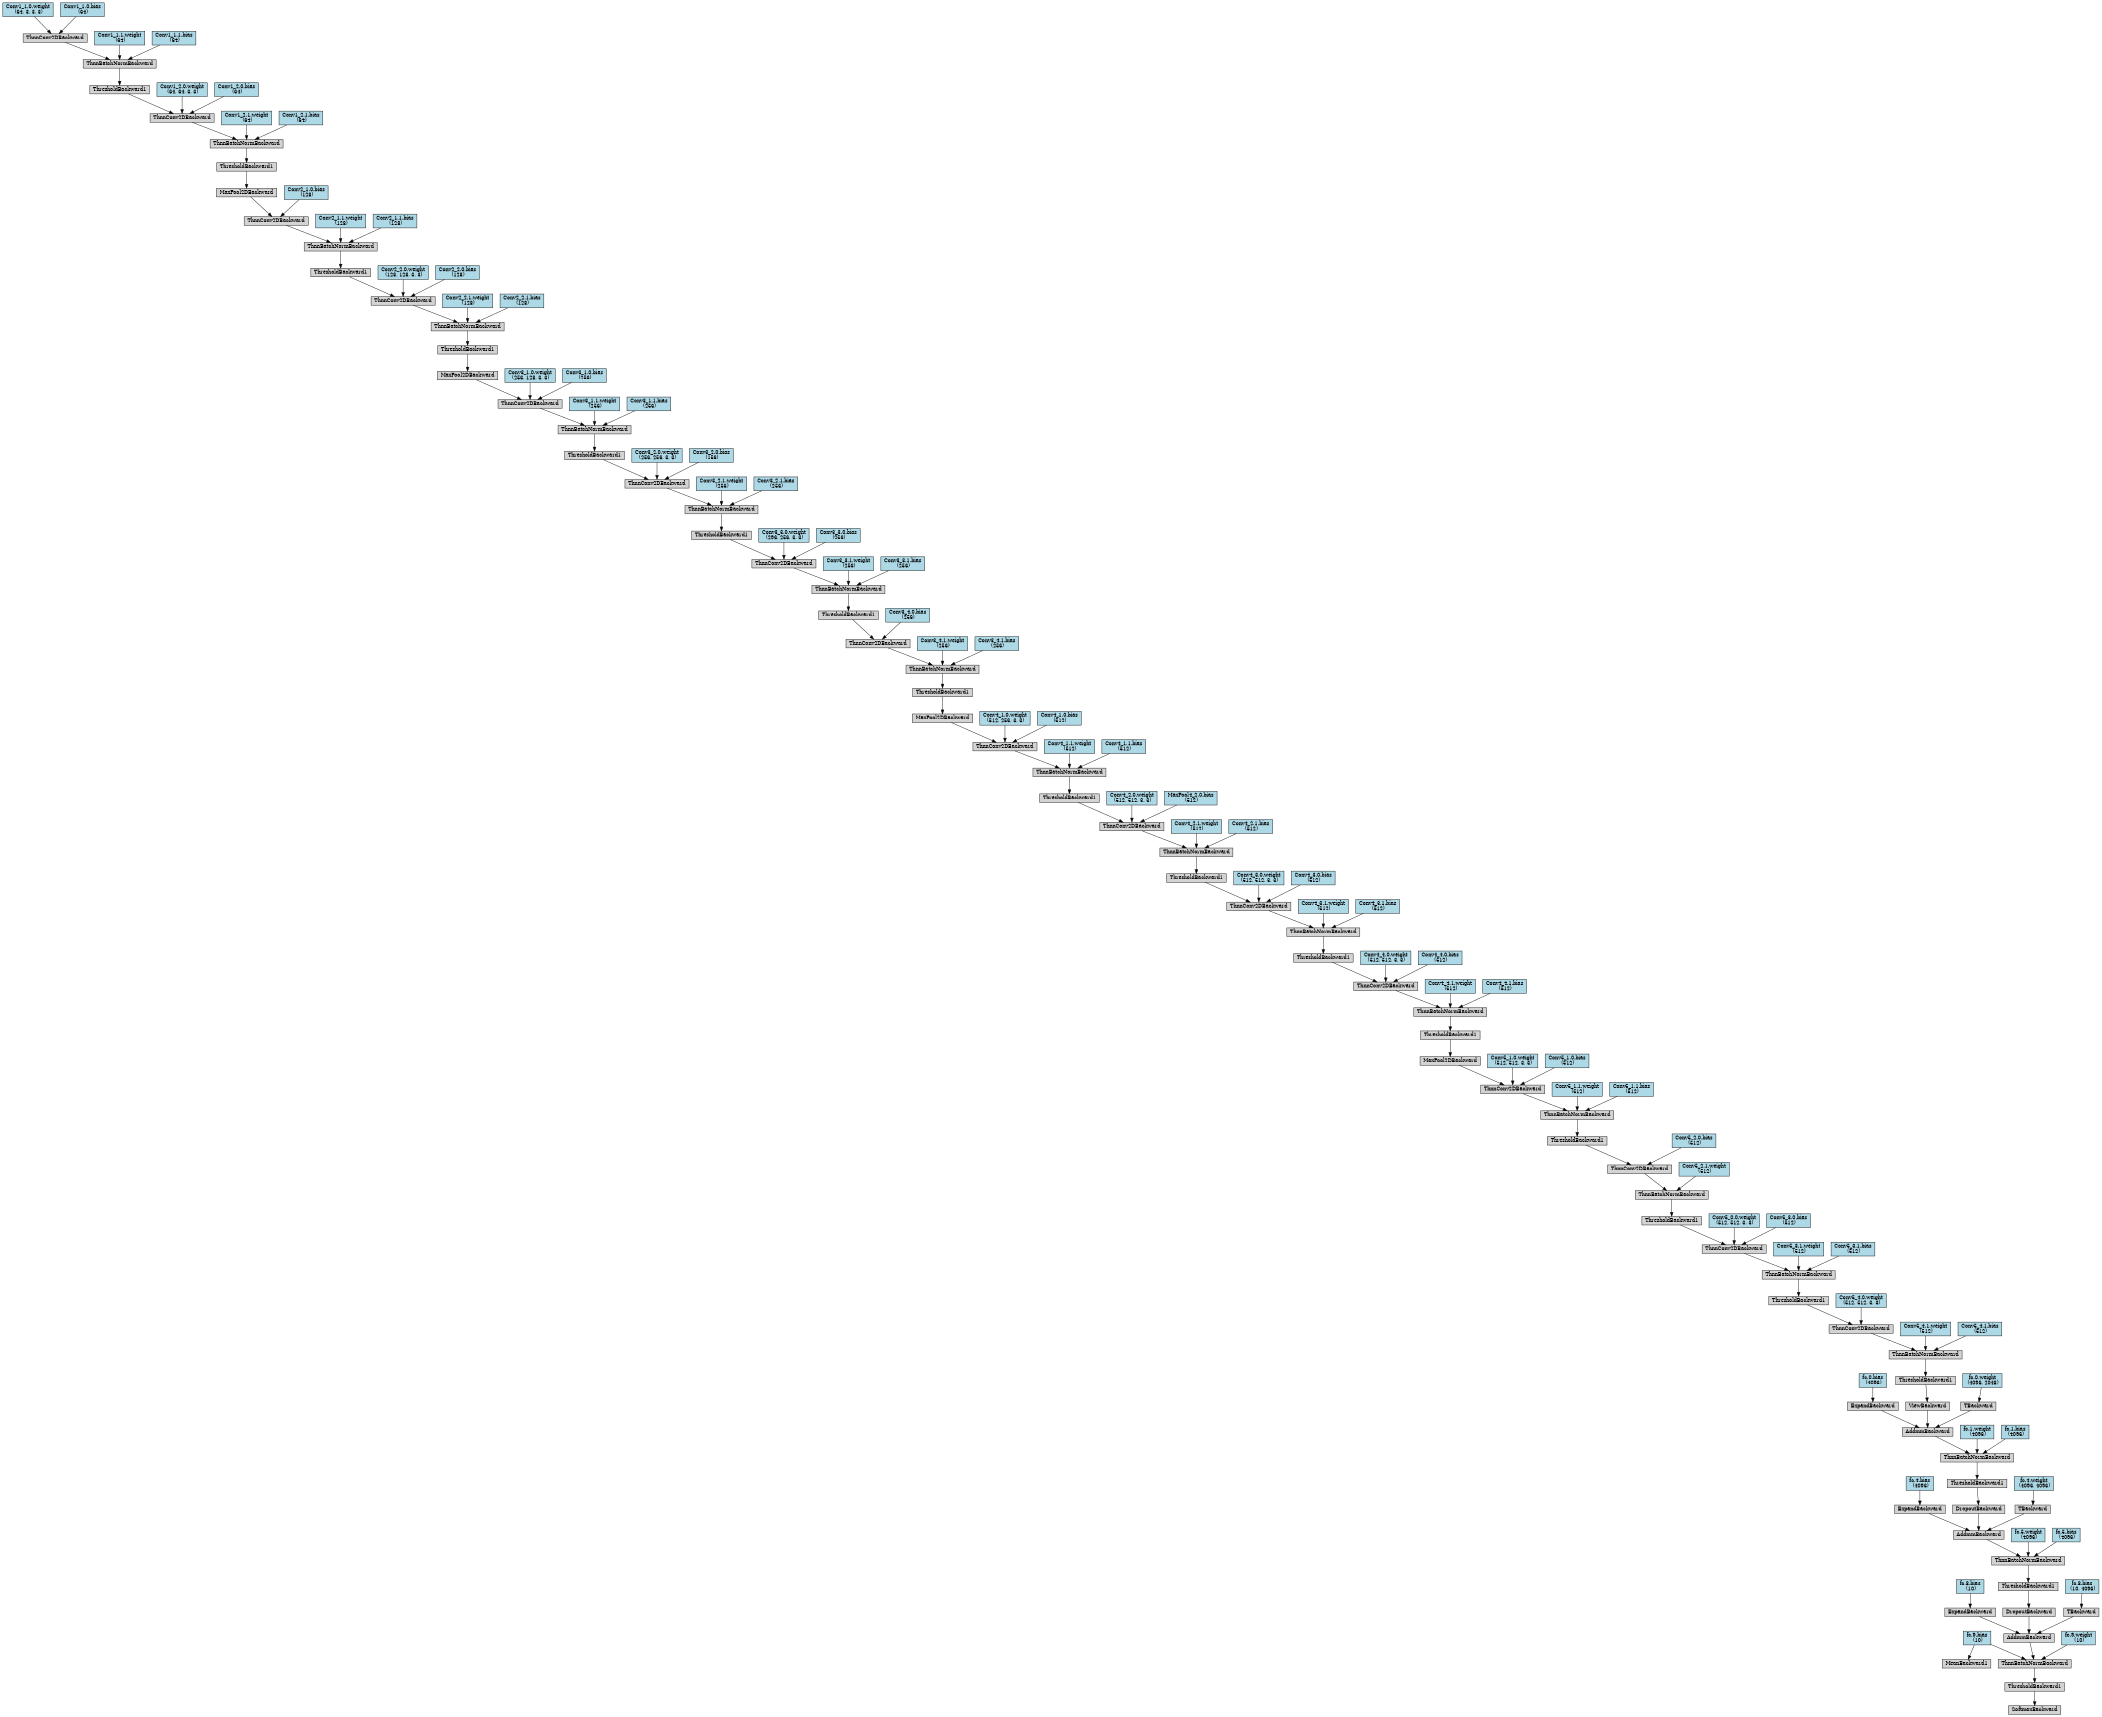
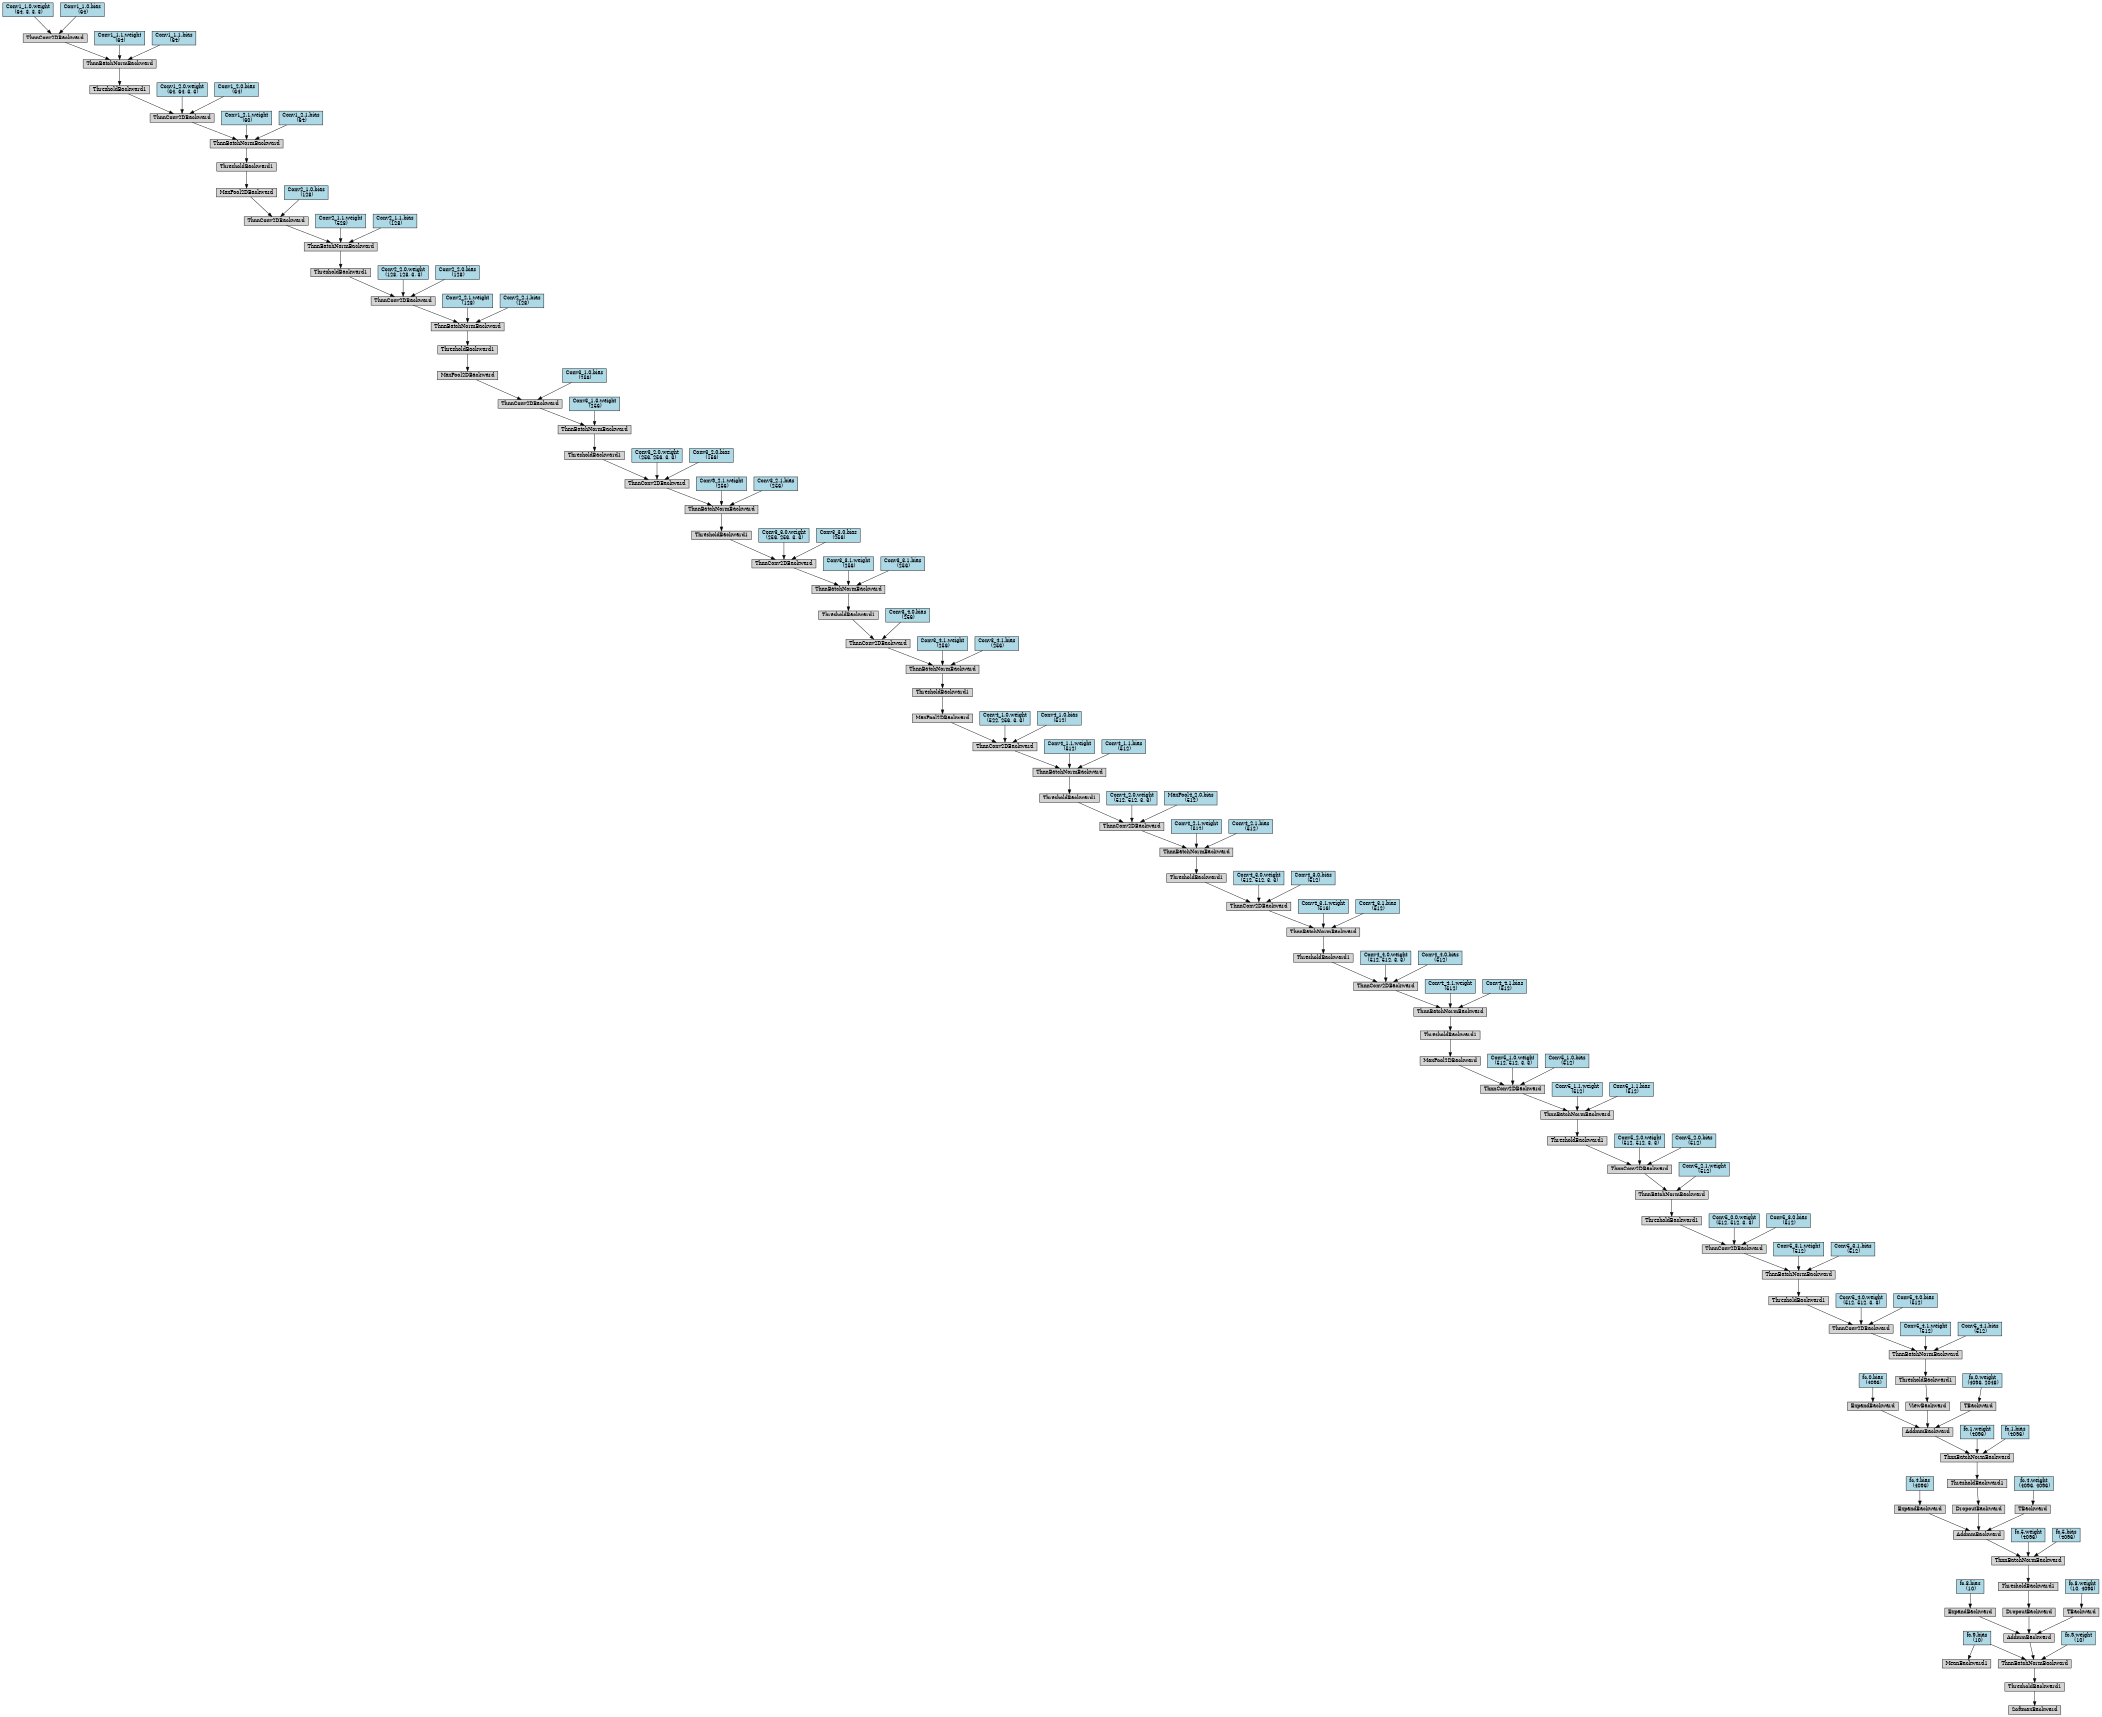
(247, 118) -> (247, 118)
(341, 221) -> (341, 221)
(530, 376) -> none
(595, 404) -> (595, 404)
(649, 404) -> none
(721, 484) -> (721, 484)
(784, 535) -> (784, 535)
(1005, 718) -> (1005, 718)
(1323, 906) -> (1323, 906)
none -> (1640, 1141)
none -> (1915, 1301)
(2082, 1587) -> (2082, 1587)
